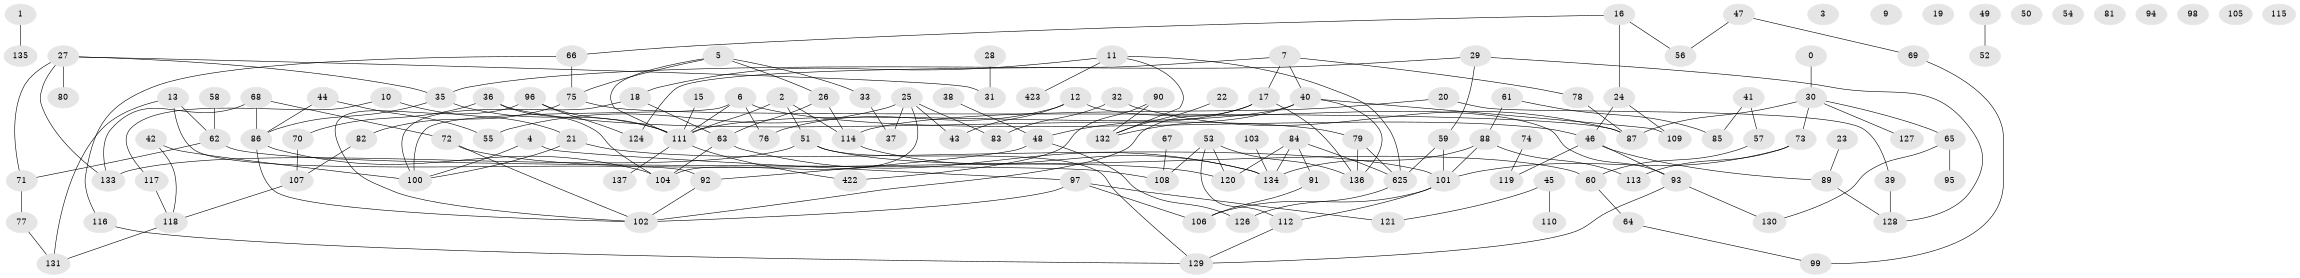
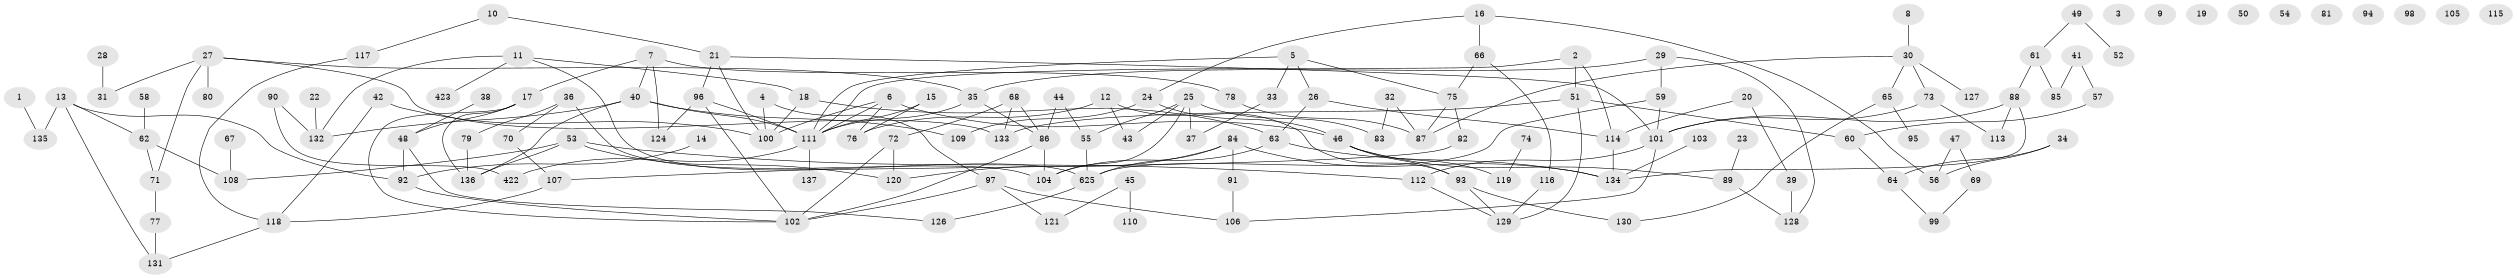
none -> (2056, 35)
(1811, 56) -> (1908, 14)
none -> (706, 80)
none -> (51, 118)
none -> (892, 118)
none -> (701, 139)
none -> (2063, 139)
(1379, 160) -> (1087, 160)
